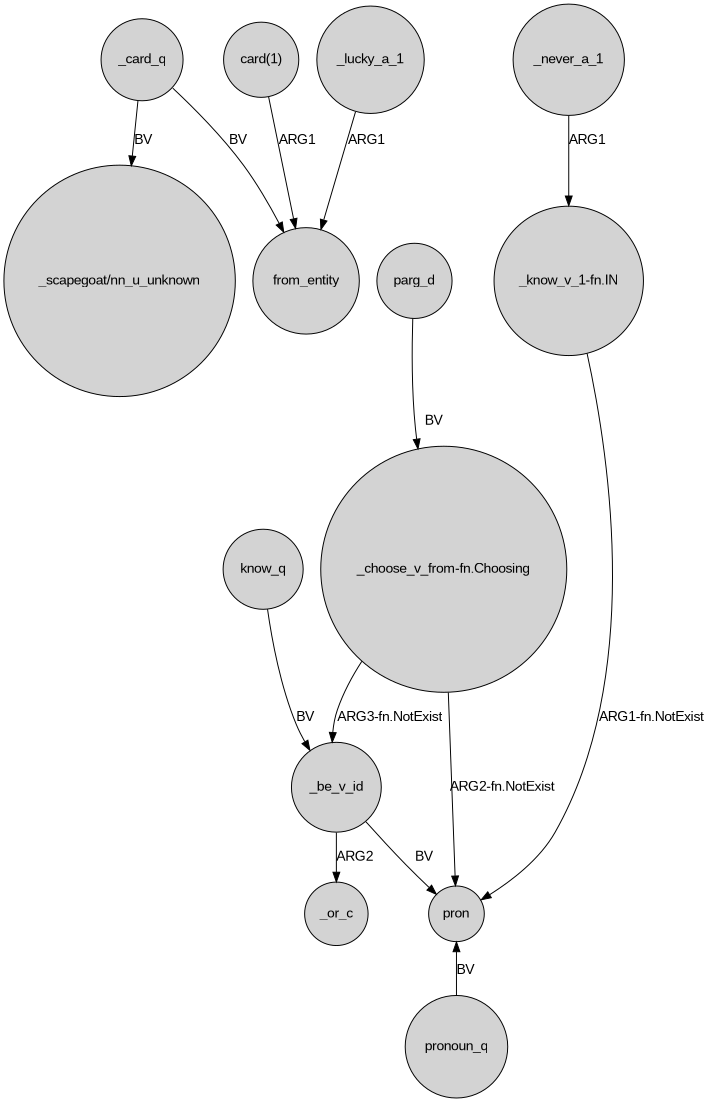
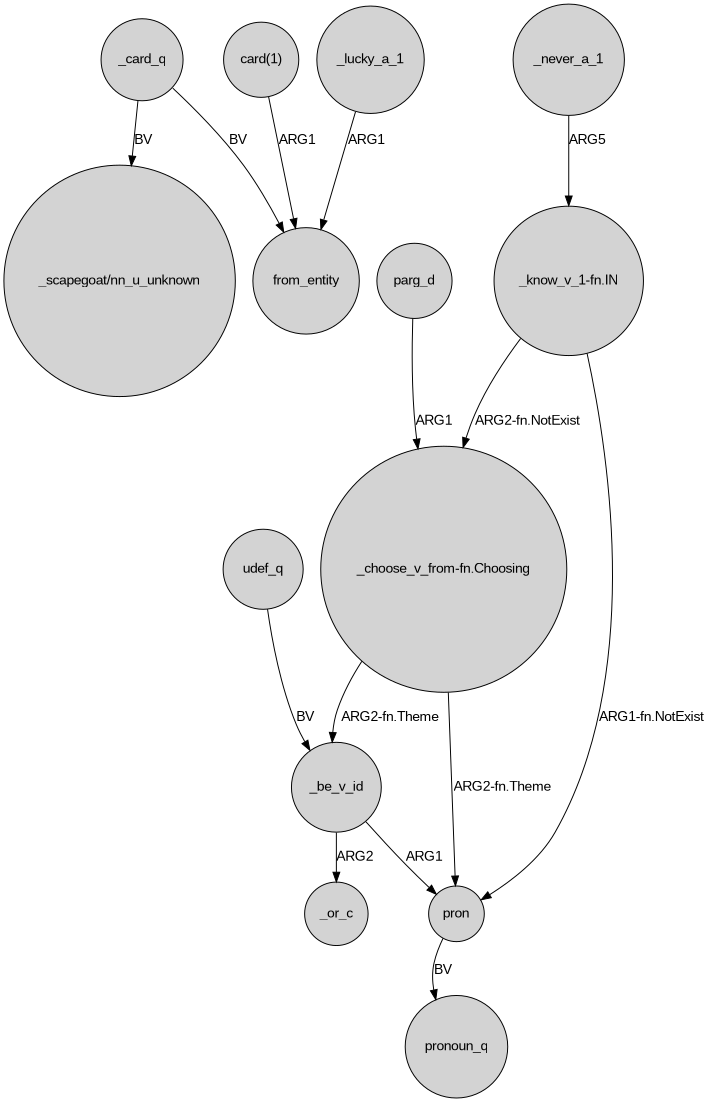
(587, 140) -> (587, 140)
none -> (489, 386)
(434, 421) -> (434, 421)
(263, 569) -> (263, 569)
(390, 717) -> (390, 717)
(502, 787) -> (502, 787)
(424, 857) -> (424, 857)
(456, 973) -> (434, 963)
